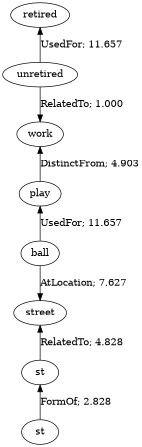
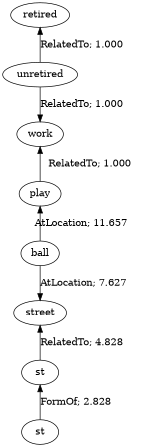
(82, 45) -> (82, 45)
(90, 164) -> (90, 164)
(81, 224) -> (81, 224)
